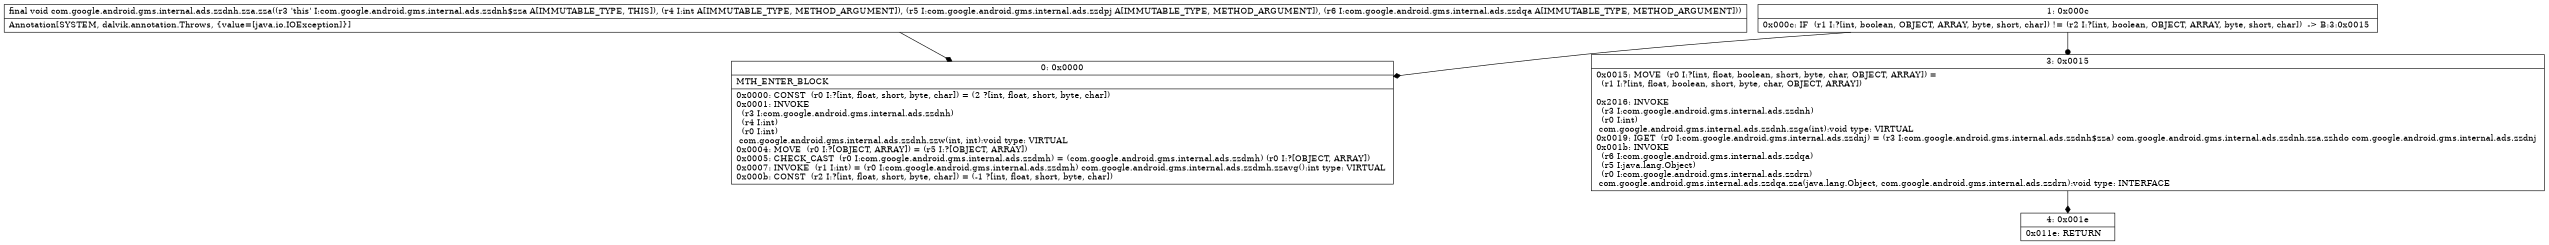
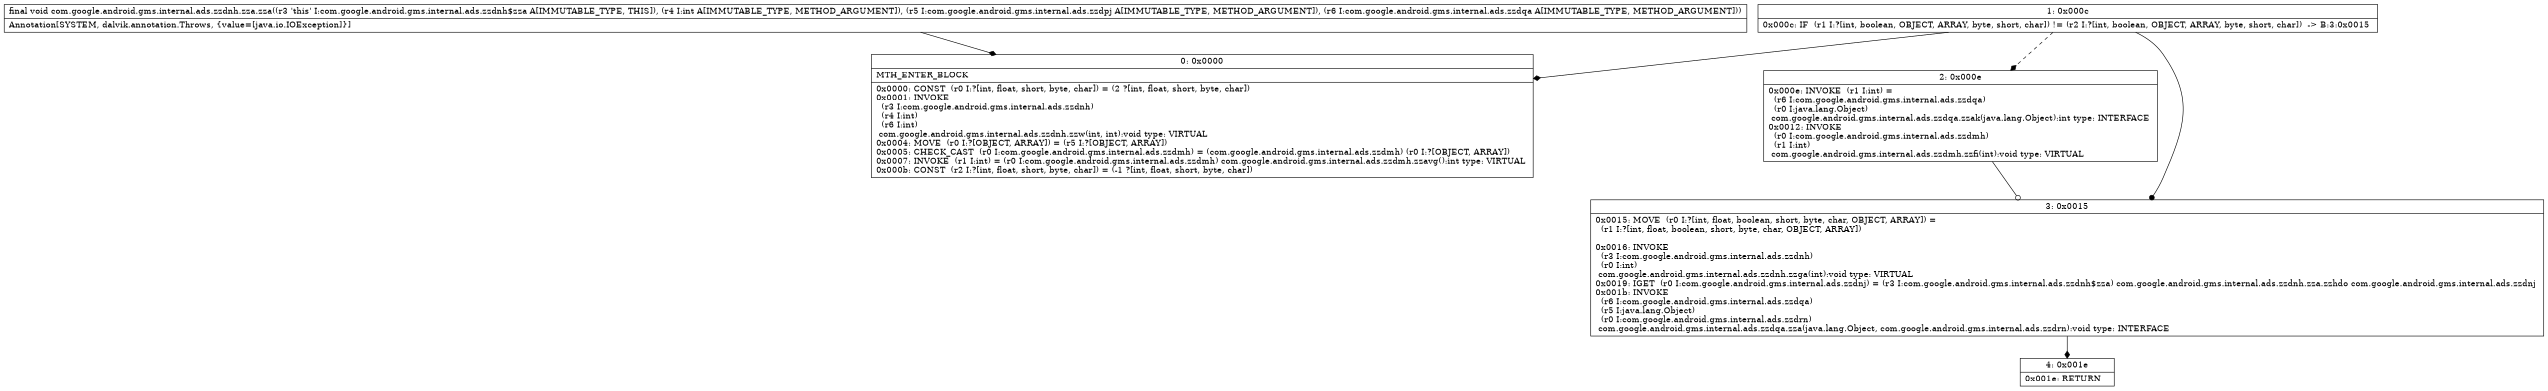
(1636, 102) -> (1635, 247)
none -> (1961, 116)
(757, 132) -> (897, 125)
(2068, 234) -> (2067, 379)
